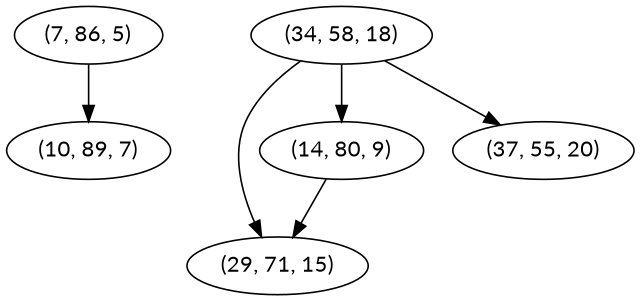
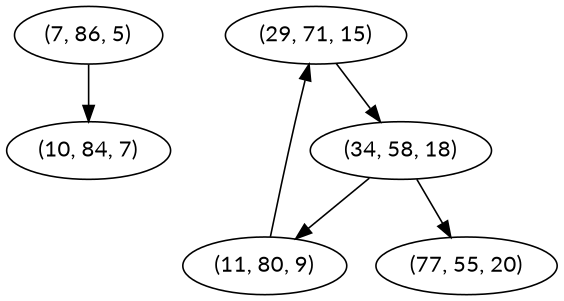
(242, 132) -> (353, 86)
(89, 151) -> (89, 151)
(342, 151) -> (265, 266)
(543, 151) -> (467, 266)
